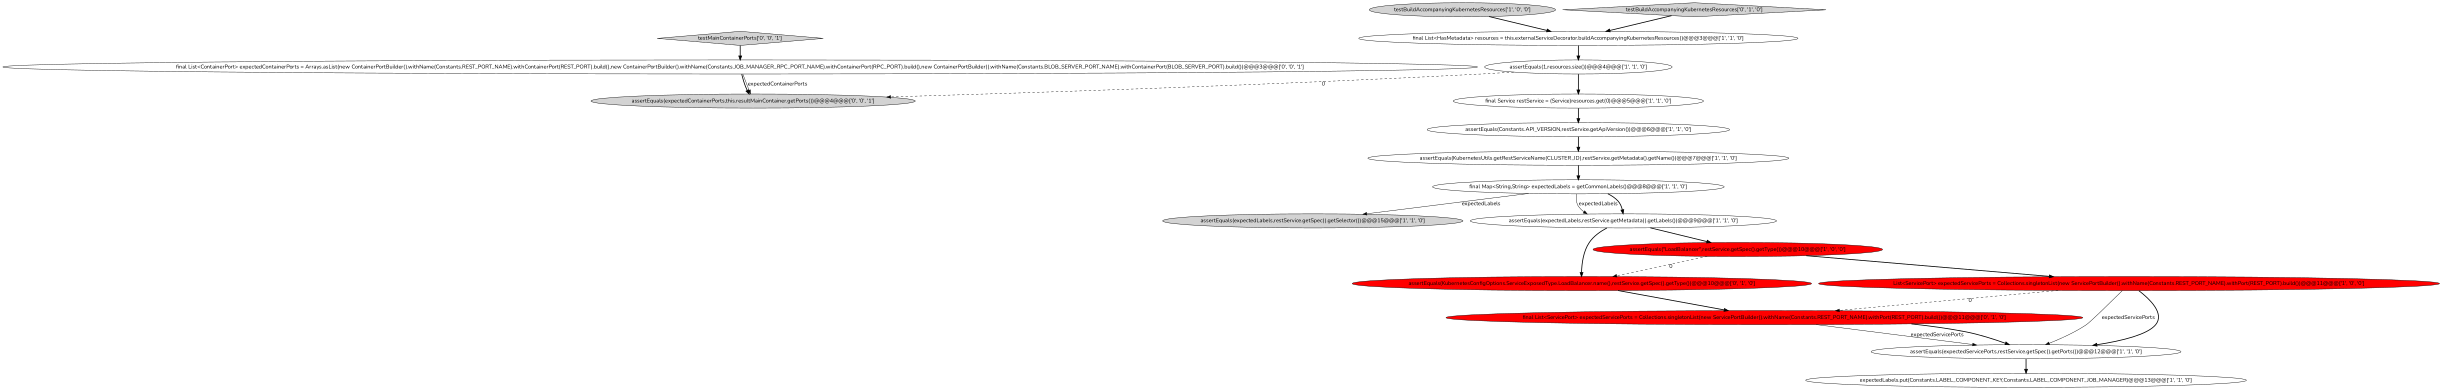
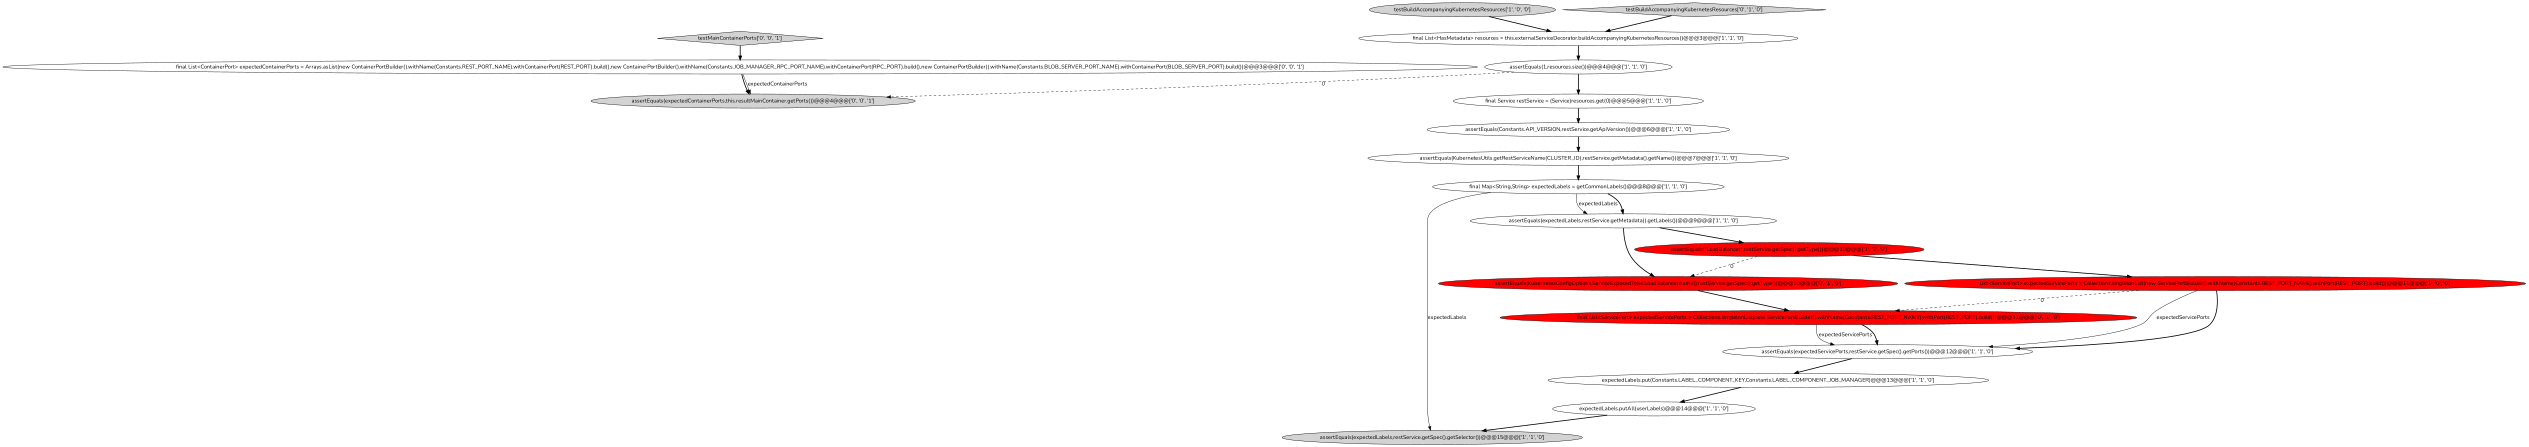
none -> (1654, 409)
